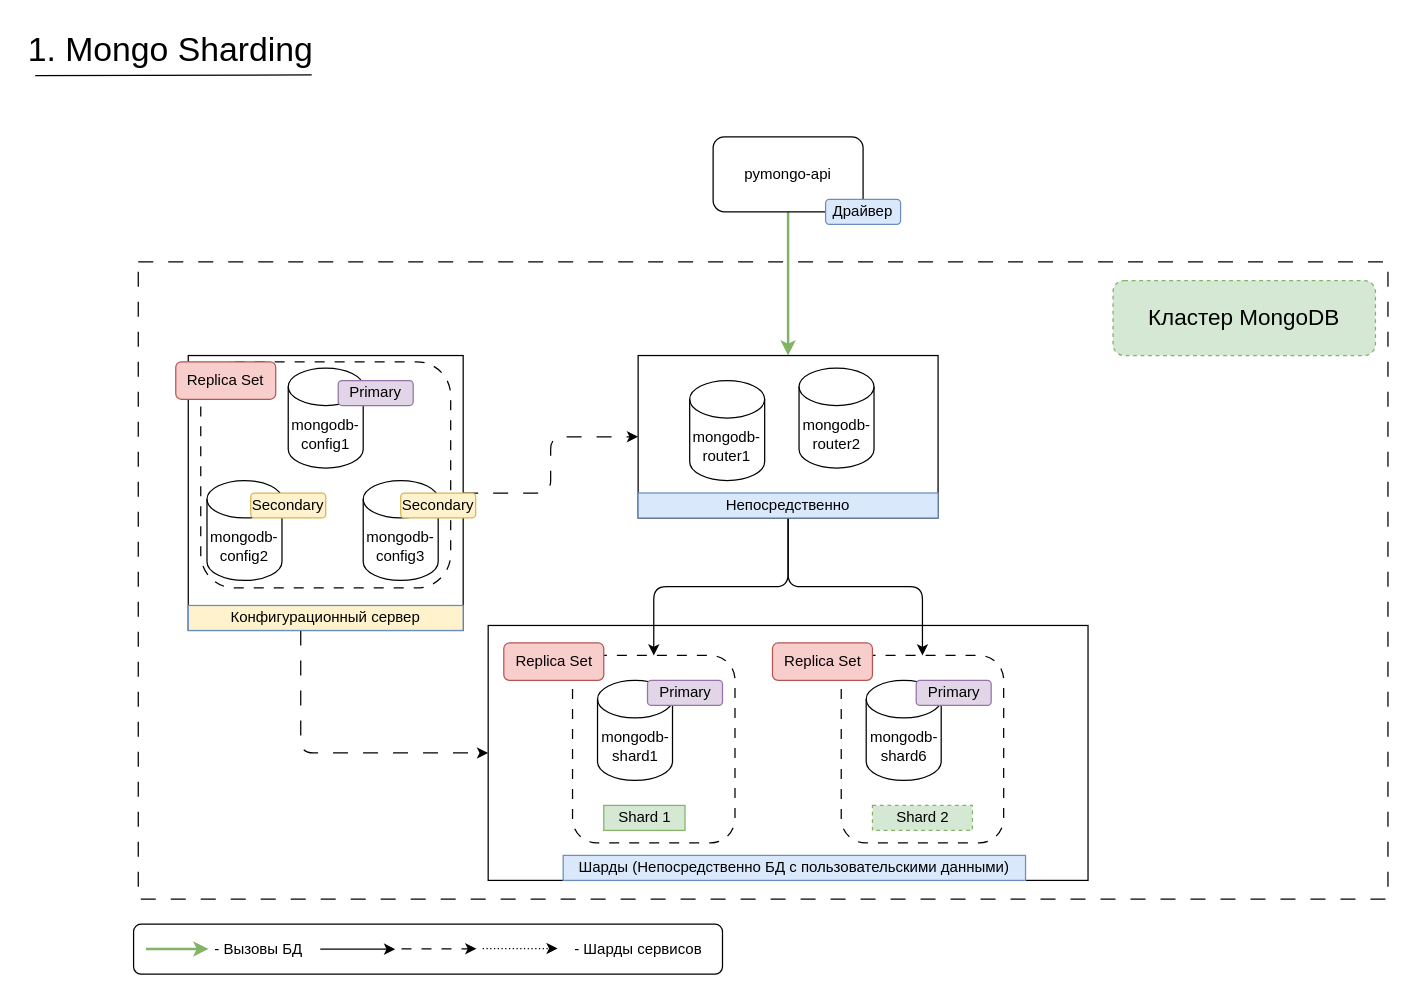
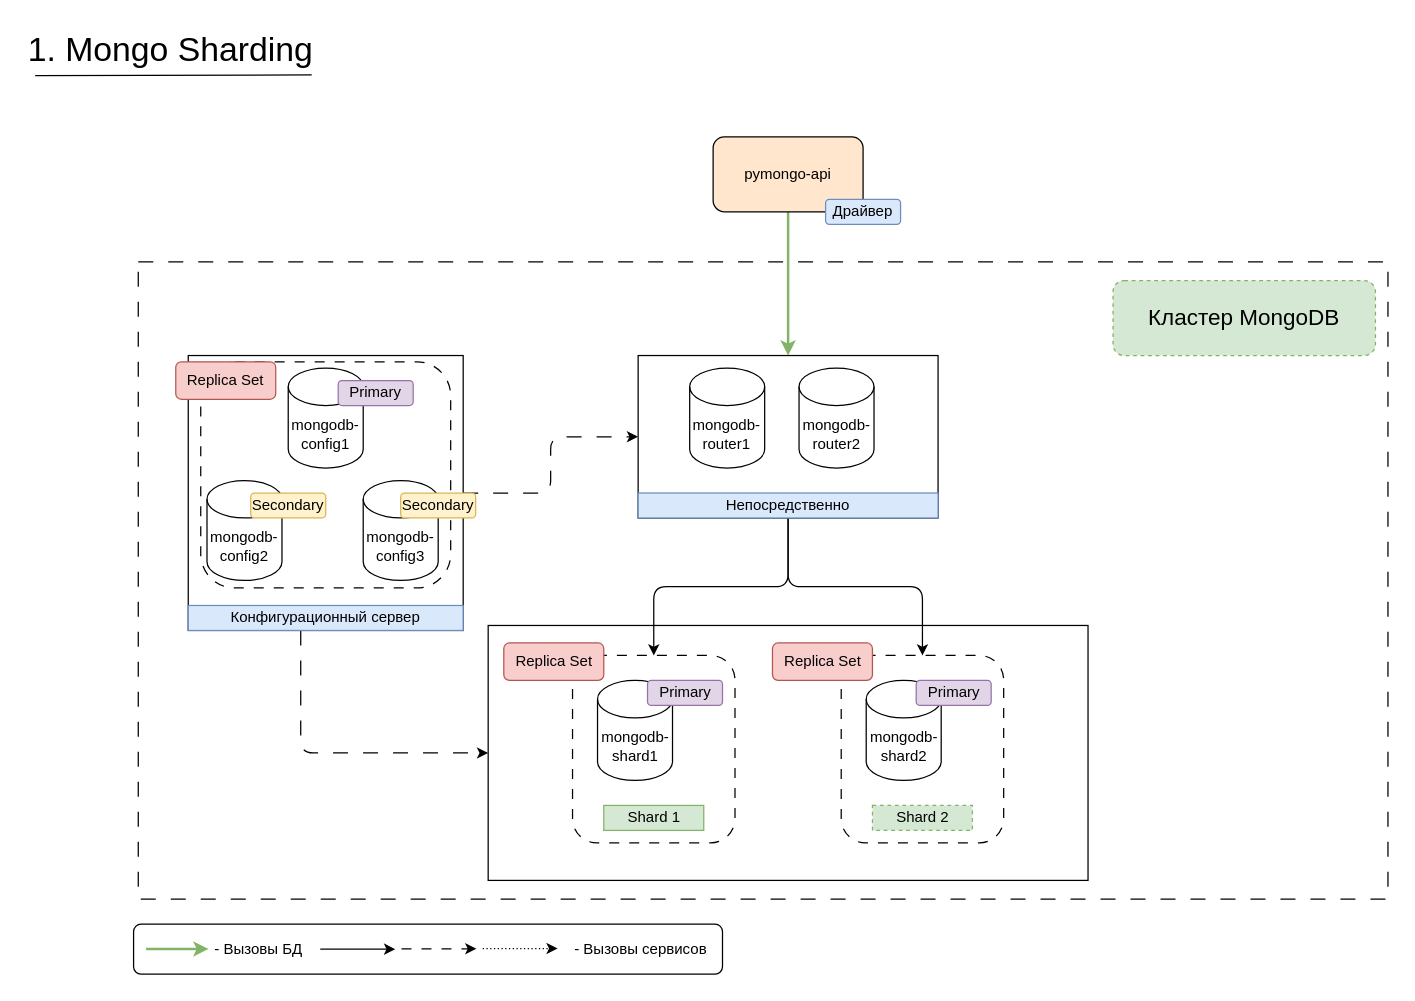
(788, 174) -> (788, 174)
(727, 431) -> (727, 418)
(326, 618) -> (326, 618)
(904, 747) -> (904, 747)
(644, 818) -> (654, 818)
(794, 868) -> none
(634, 949) -> (638, 949)
